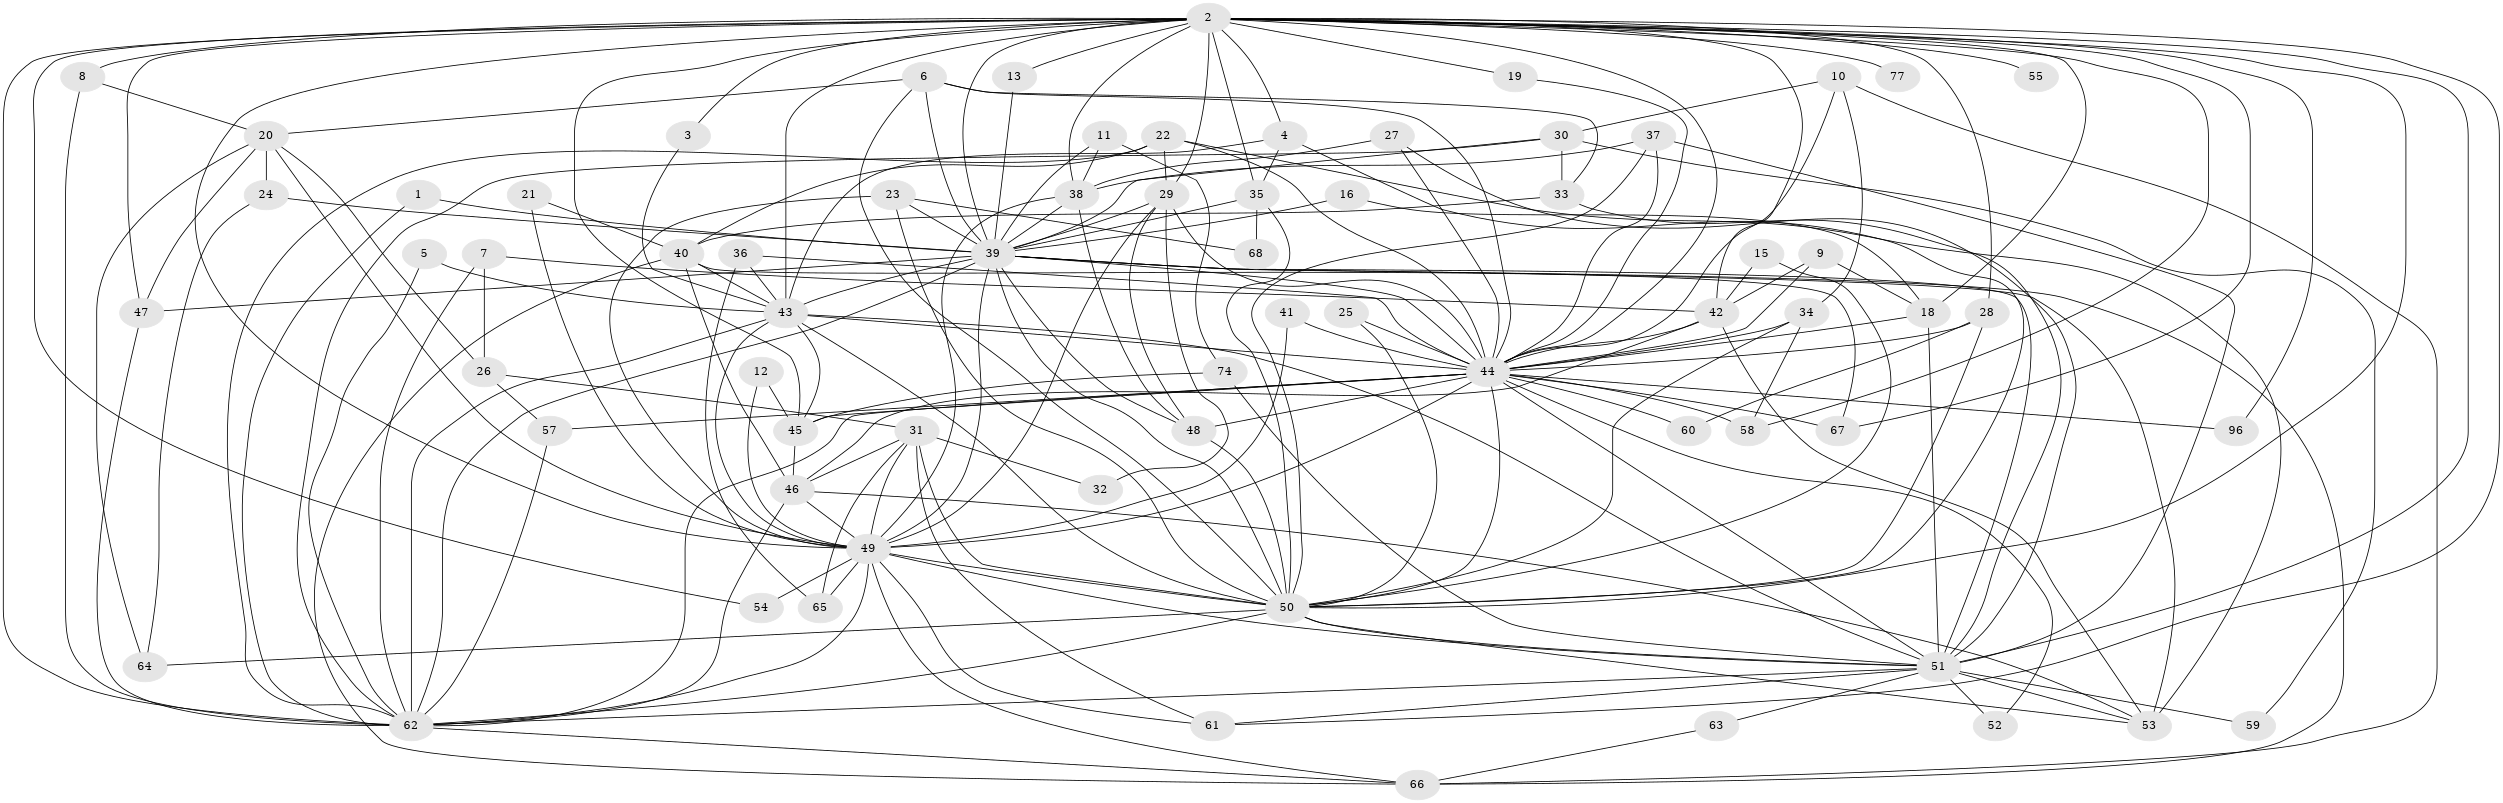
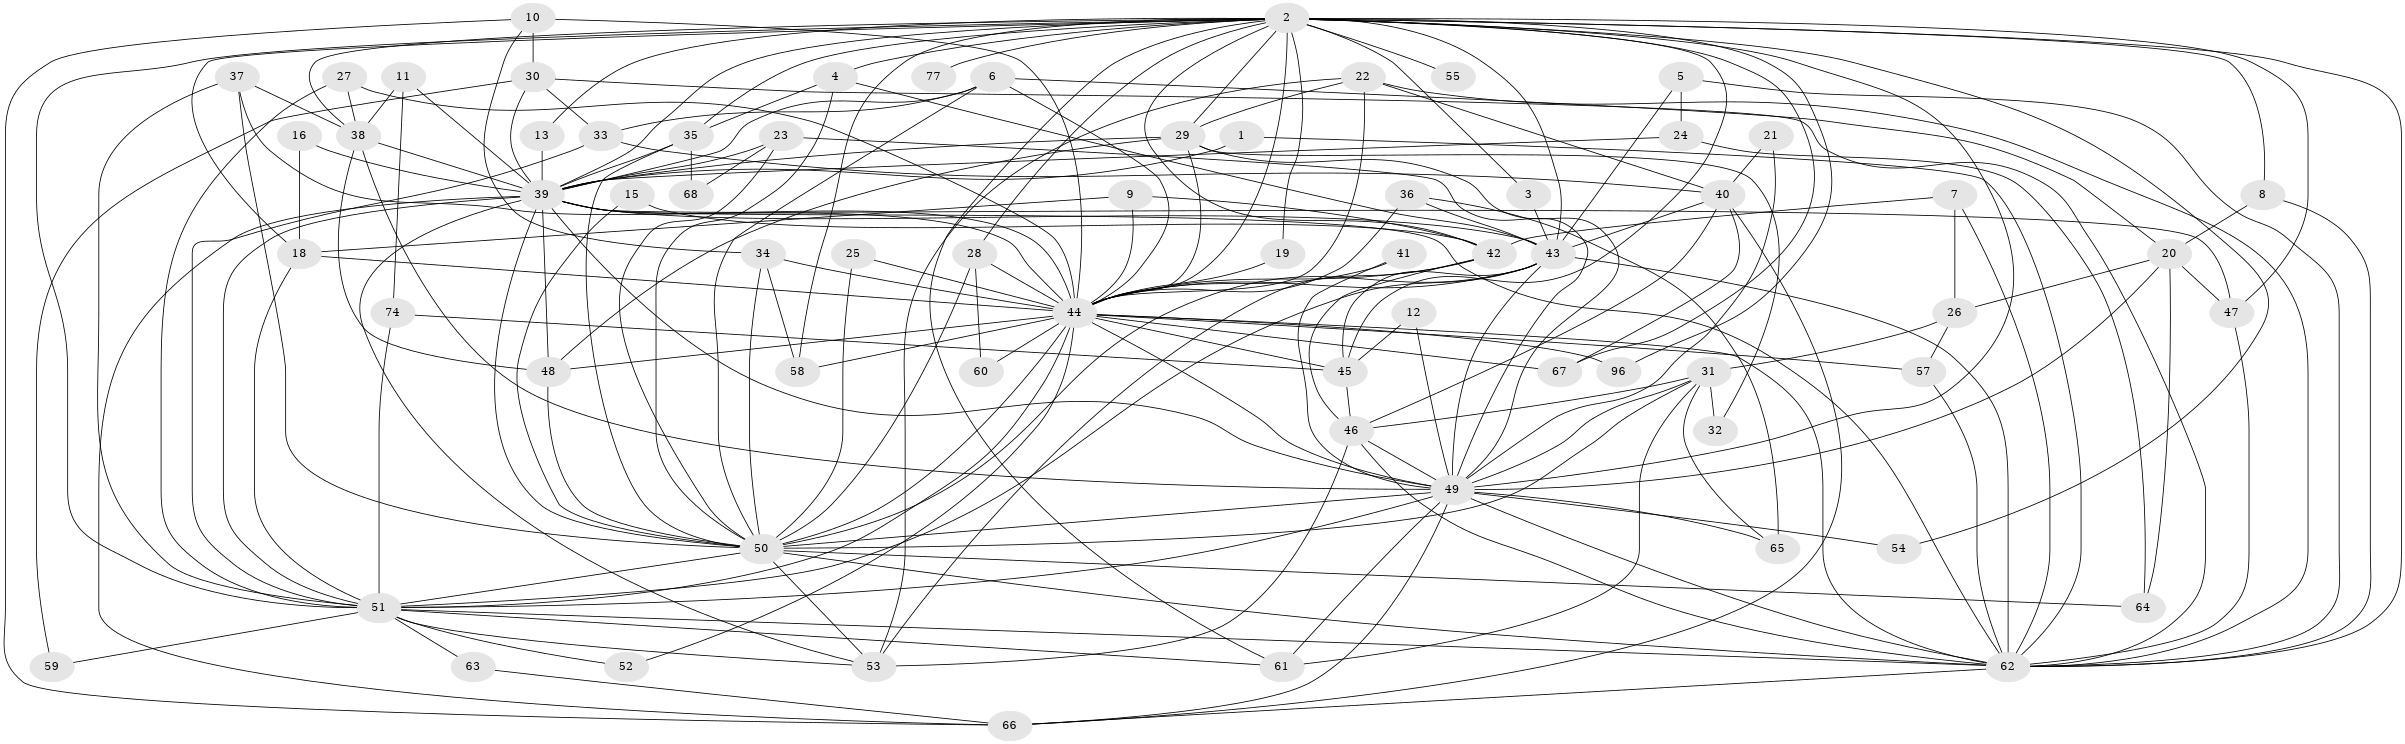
(266, 166) -> (1681, 107)
(2406, 206) -> none
